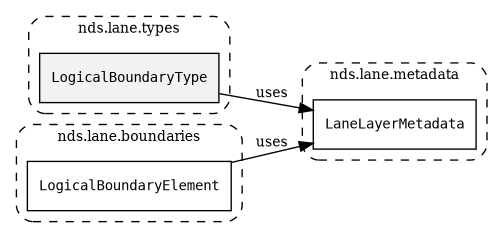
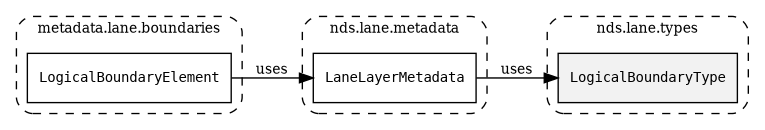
(259, 101) -> (510, 78)
(129, 137) -> (129, 29)
